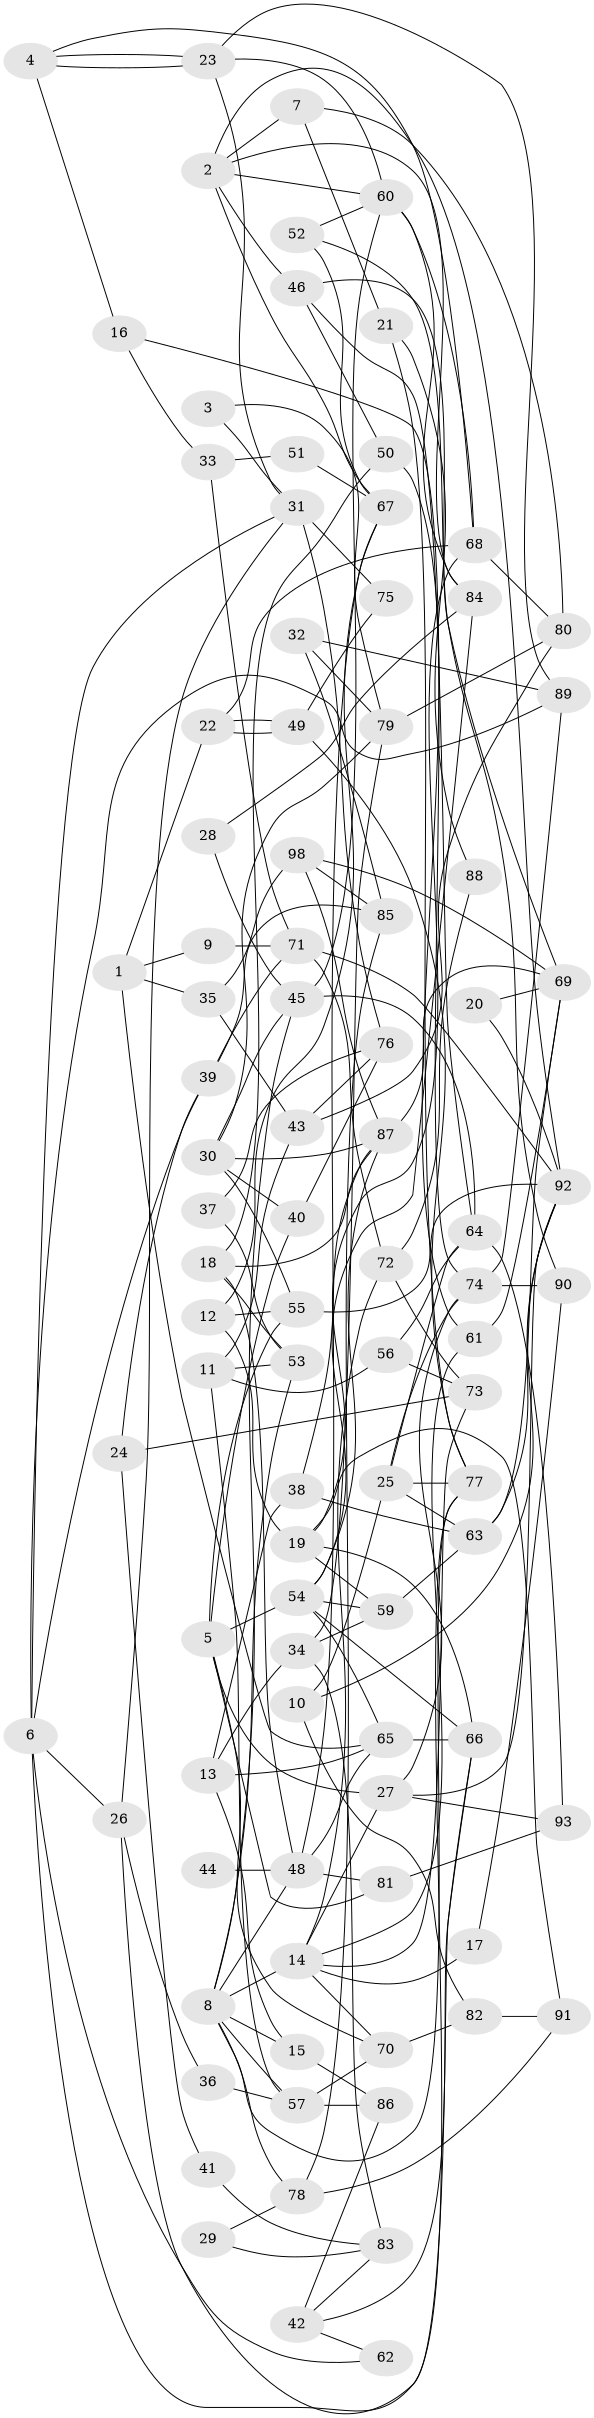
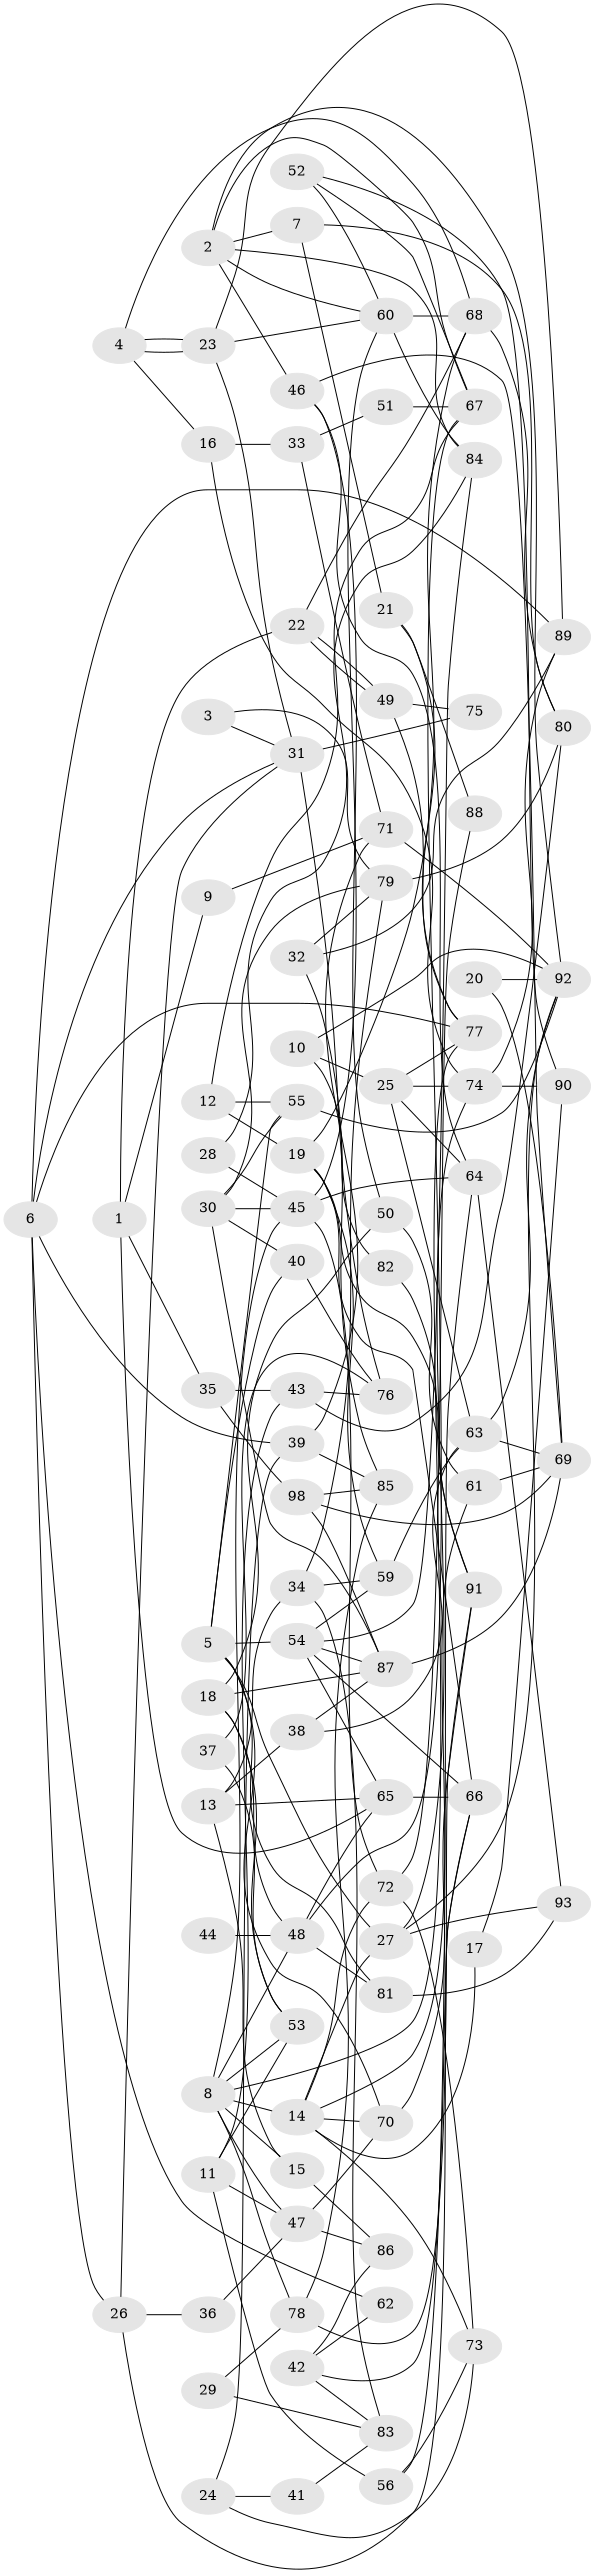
(351, 1101) -> (350, 1546)
(428, 2034) -> (443, 1861)
(297, 2105) -> (297, 2224)
